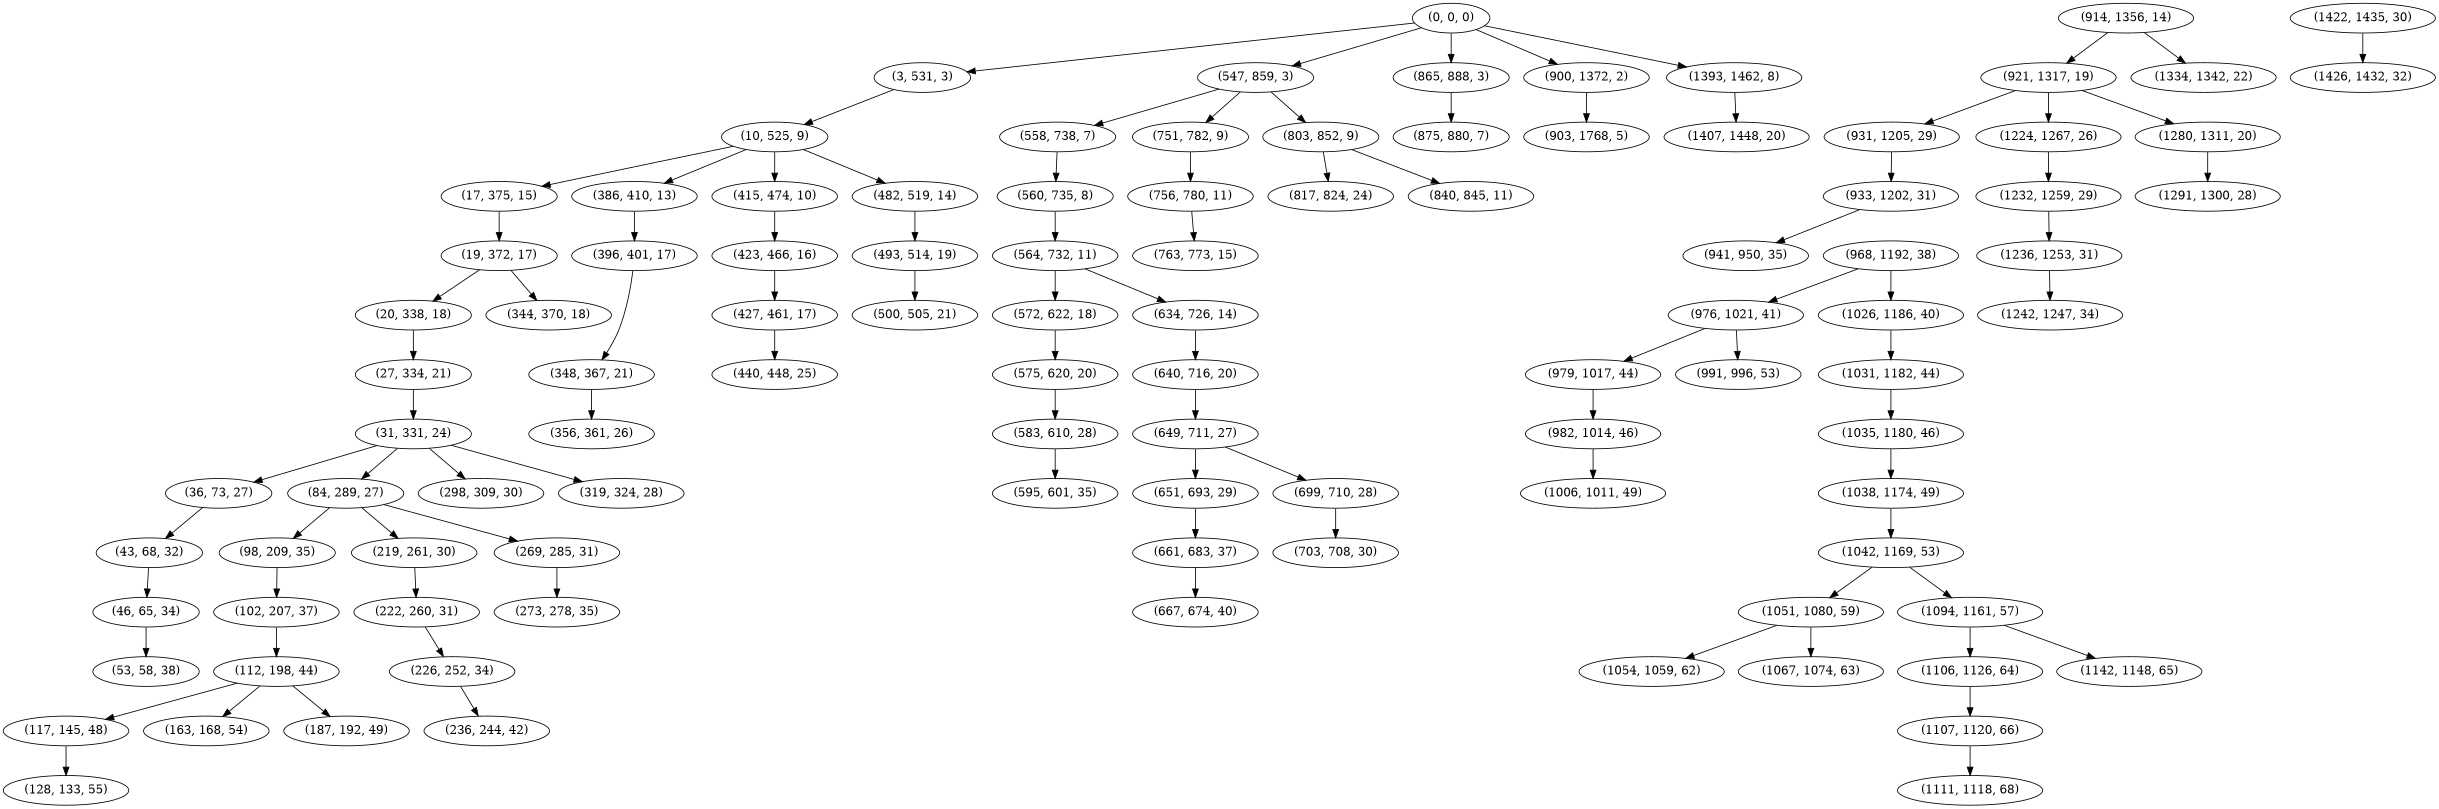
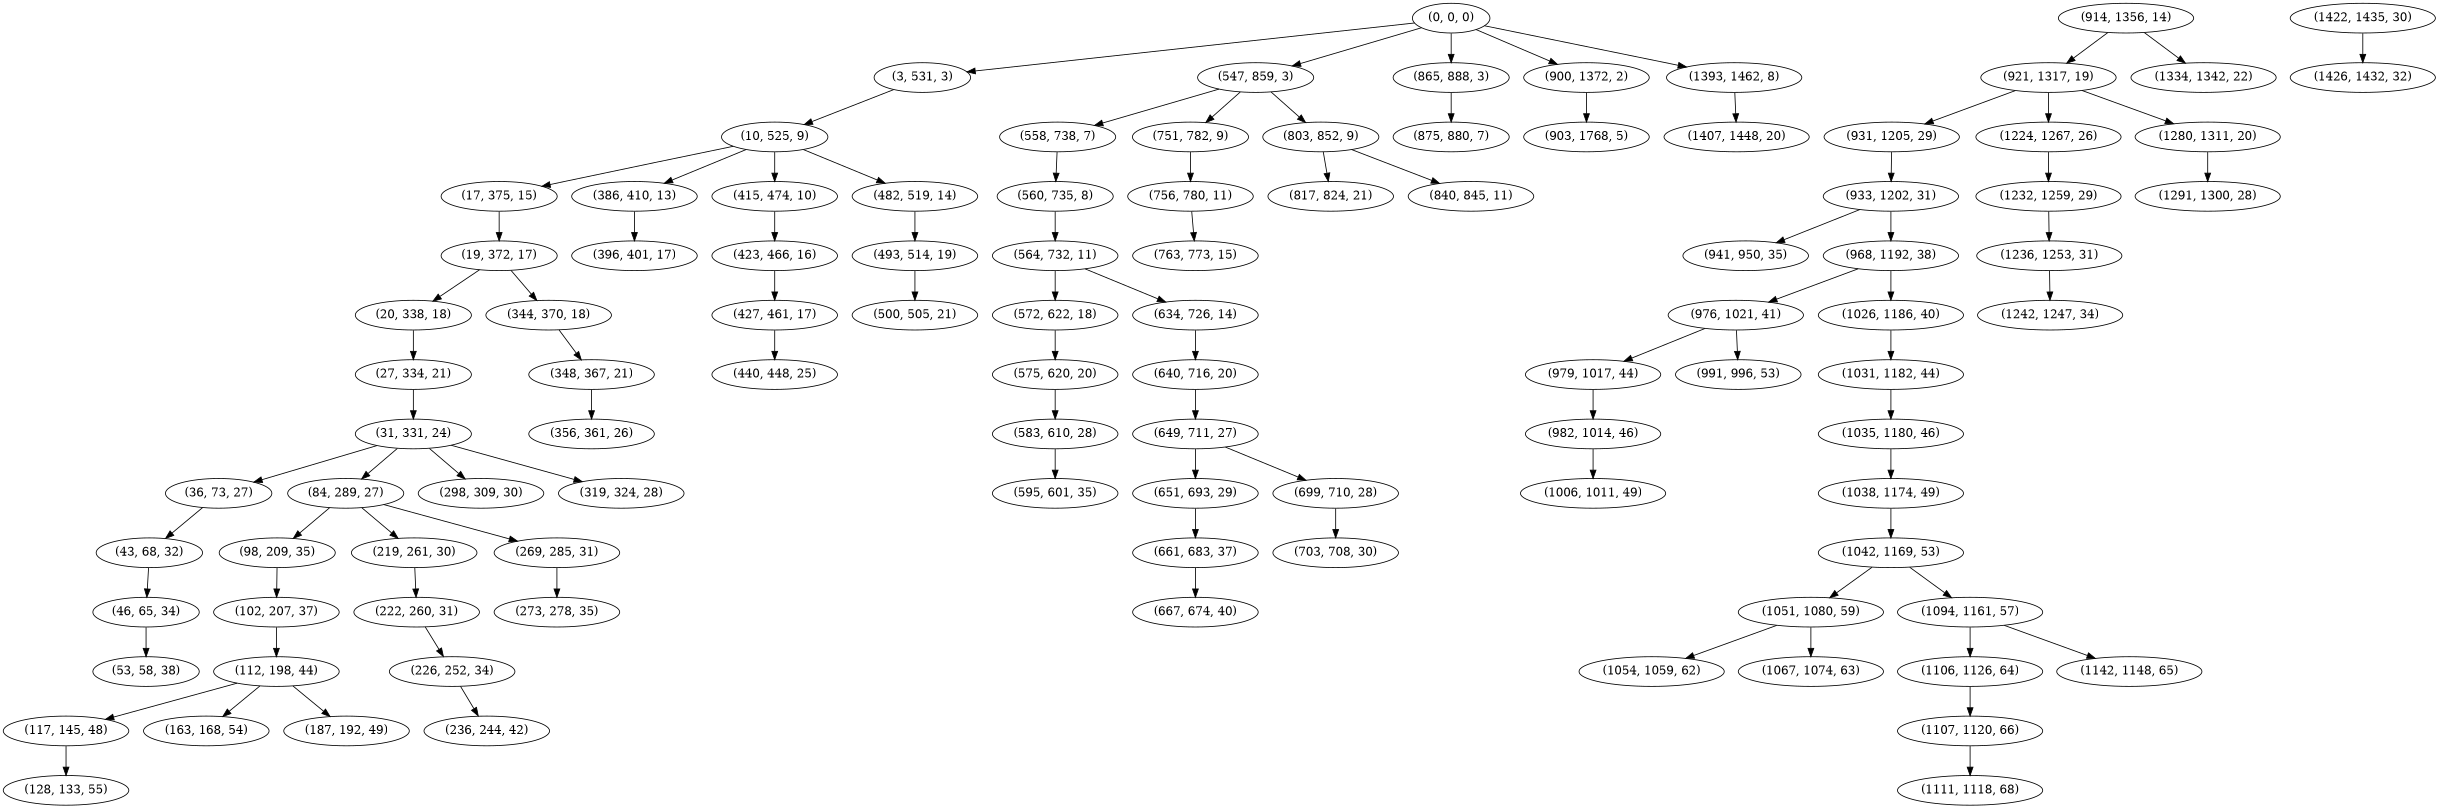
(1331, 196) -> (1331, 196)
none -> (1891, 222)
(624, 313) -> (568, 342)
